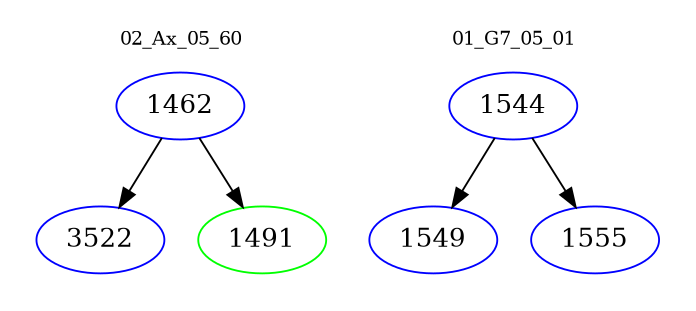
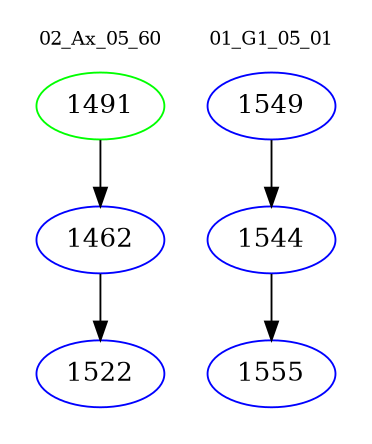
(514, 40) -> (272, 40)
(216, 165) -> (100, 164)
(478, 165) -> (272, 164)
(100, 240) -> (100, 374)
